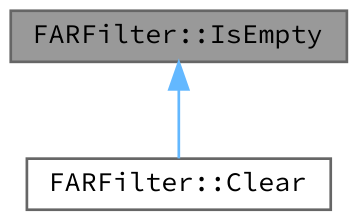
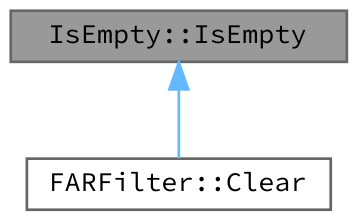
(179, 36) -> (179, 36)
